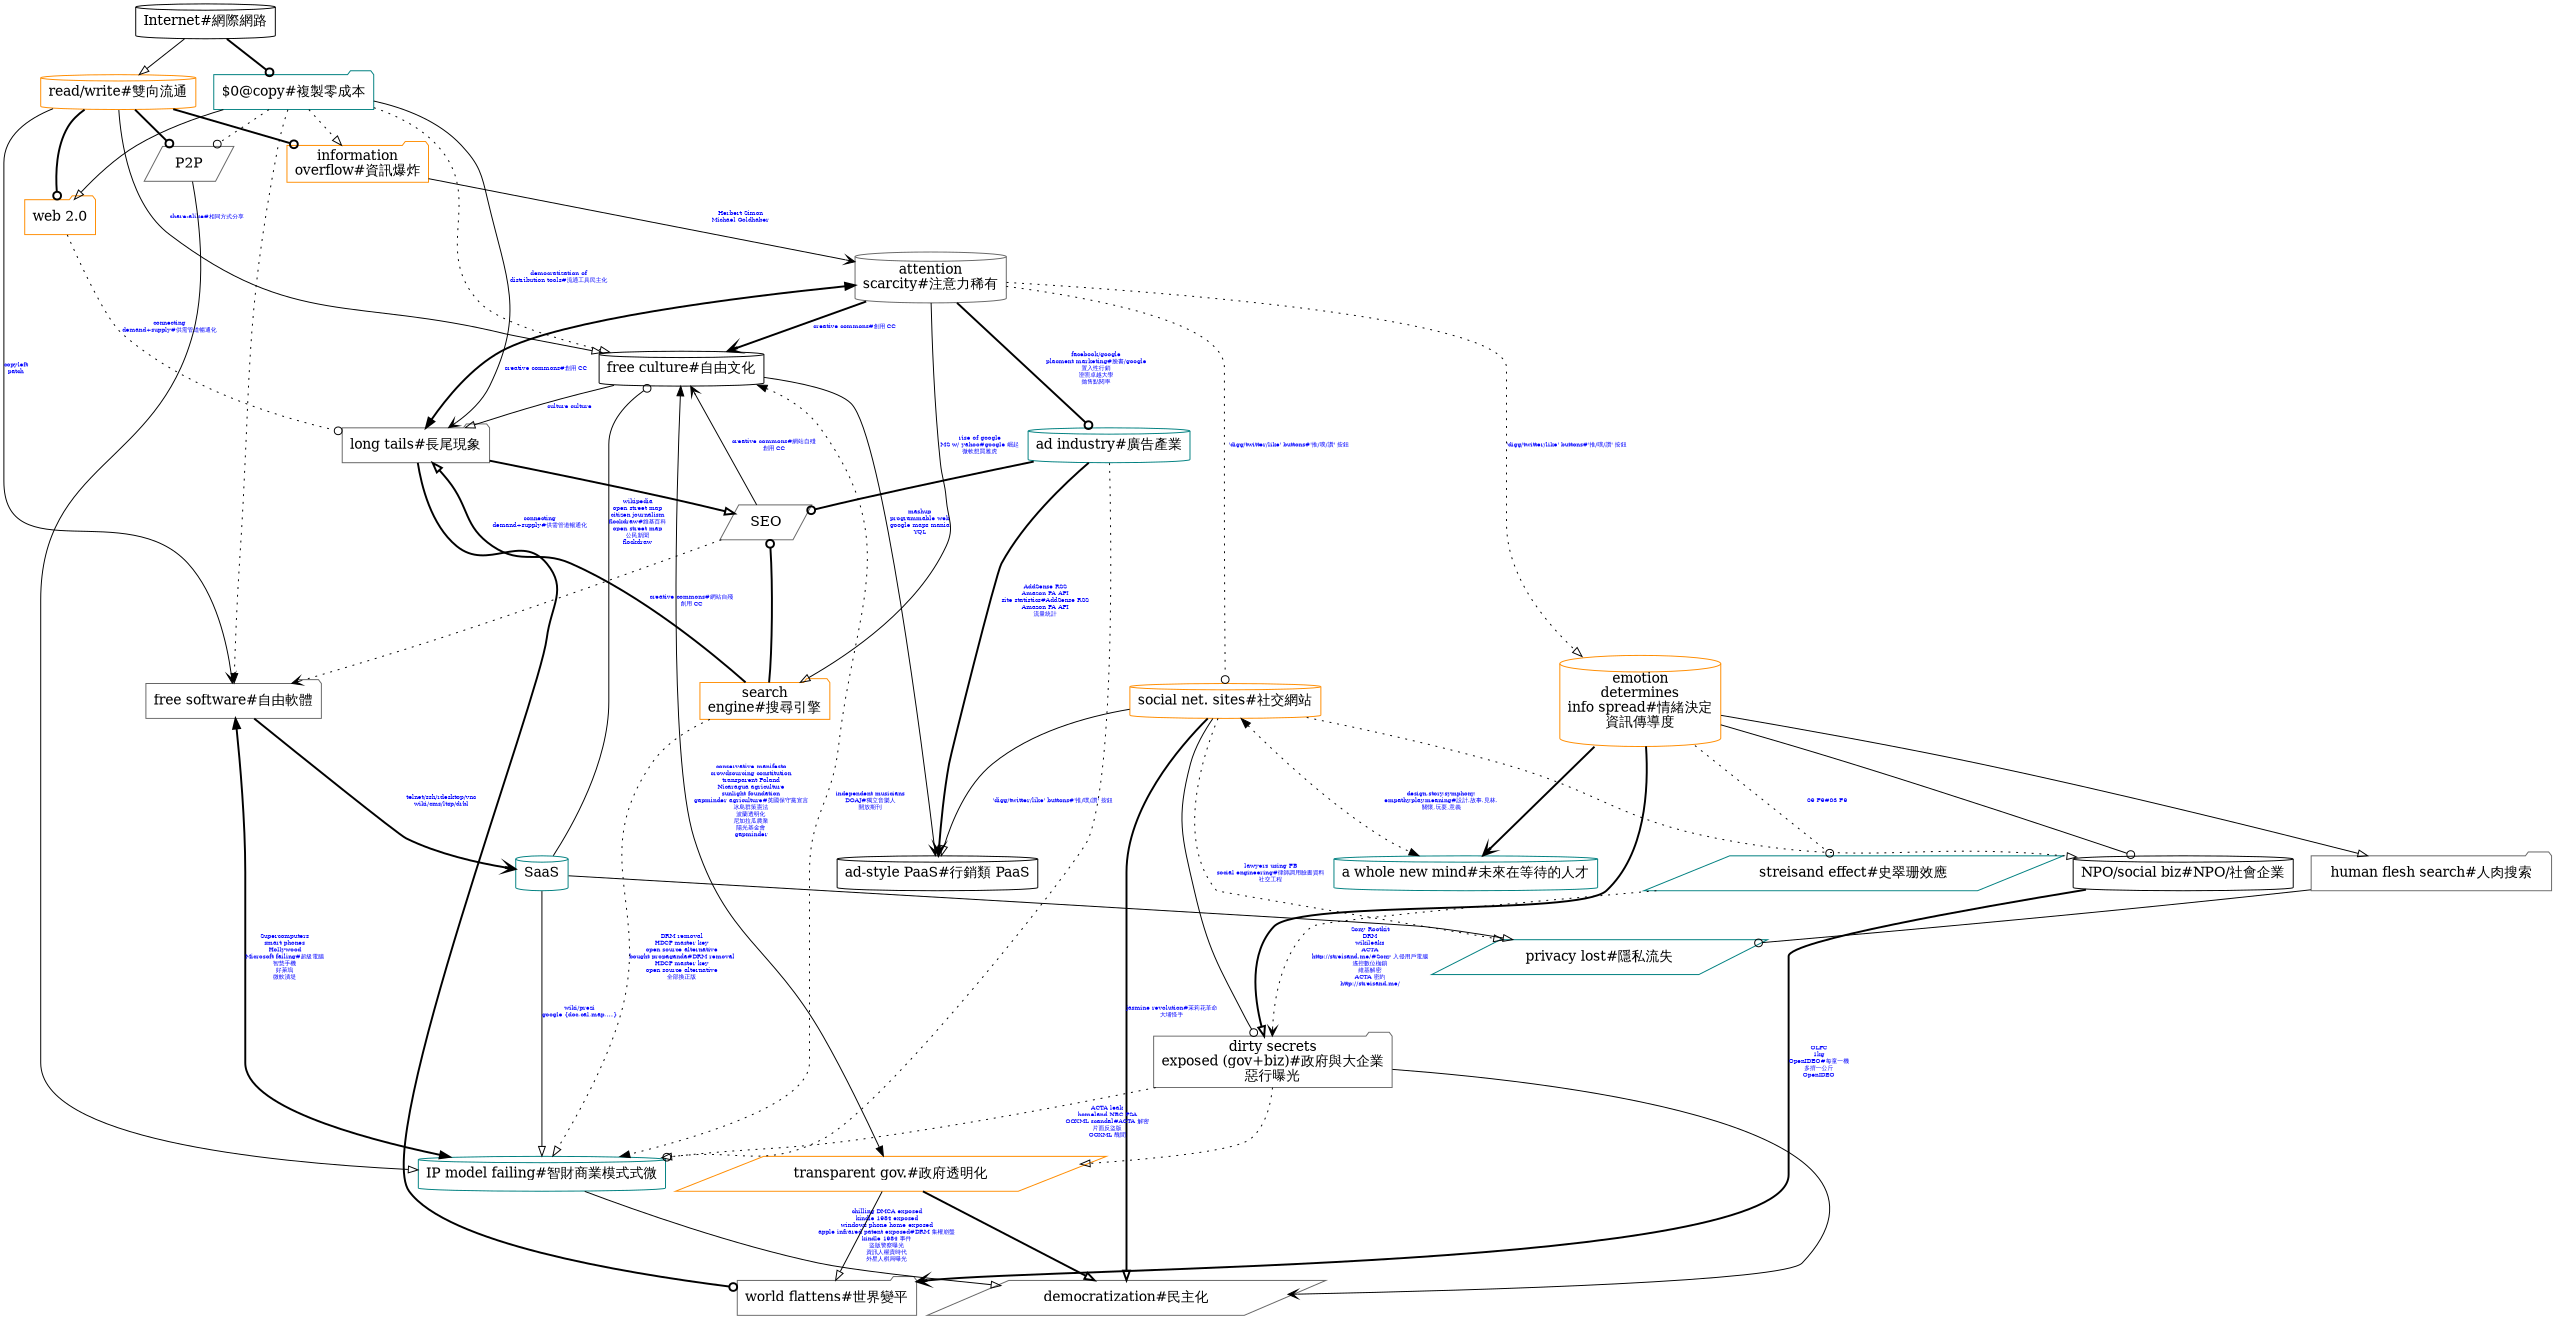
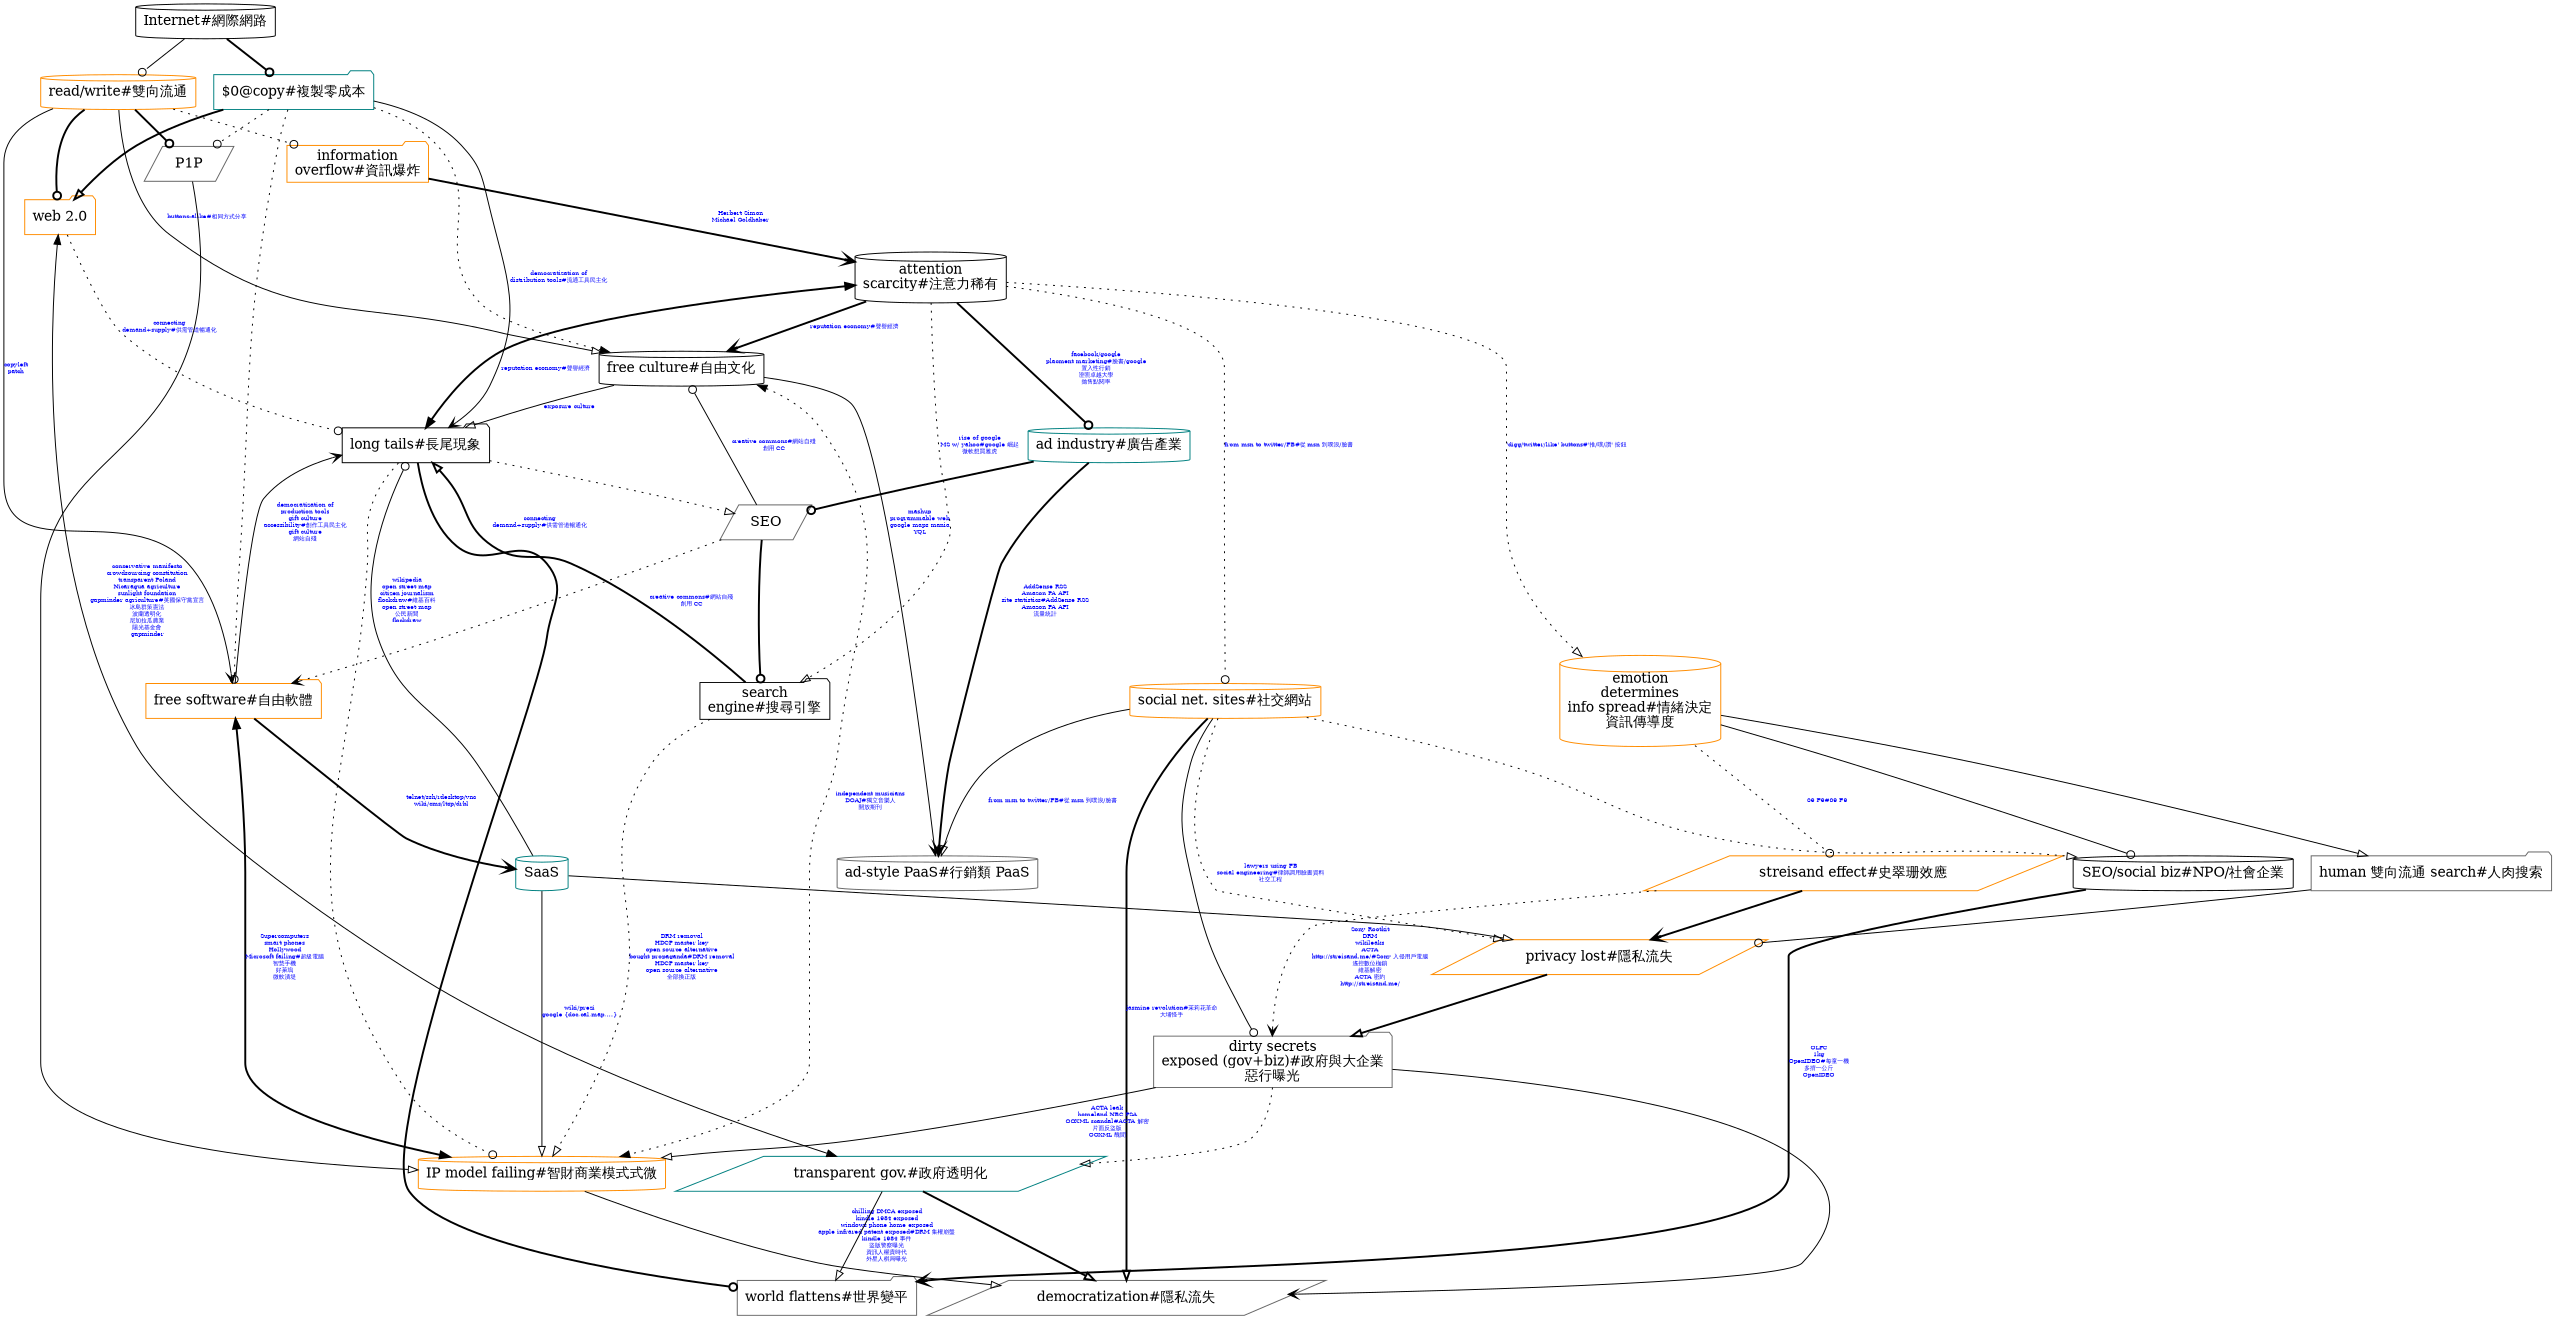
(166, 54) -> (166, 54)
(322, 124) -> none
(232, 126) -> (232, 126)
(146, 140) -> (146, 140)
(189, 164) -> (189, 164)
(207, 217) -> (207, 217)
(637, 219) -> (637, 219)
(458, 252) -> (458, 252)
(931, 277) -> (931, 277)
(855, 327) -> (855, 327)
(546, 369) -> (546, 369)
(248, 391) -> (248, 391)
(570, 407) -> (570, 407)
(416, 445) -> (416, 445)
(1289, 445) -> (1289, 445)
(726, 449) -> (726, 449)
(602, 484) -> (608, 485)
(950, 521) -> (950, 521)
none -> (251, 550)
(772, 615) -> (759, 607)
(609, 623) -> (400, 680)
(234, 701) -> (234, 701)
(765, 701) -> (765, 701)
(686, 798) -> (216, 830)
(1053, 801) -> (1053, 801)
(1827, 801) -> (1827, 801)
(937, 873) -> (937, 873)
(1466, 873) -> none
(1854, 873) -> (1854, 873)
(2183, 873) -> (2183, 873)
(2431, 873) -> (2431, 873)
(1375, 911) -> (1454, 1004)
(1036, 912) -> (332, 832)
none -> (1731, 914)
(1600, 957) -> (1600, 957)
(915, 1131) -> (915, 1131)
(542, 1174) -> (542, 1174)
(891, 1174) -> (891, 1174)
(1126, 1298) -> (1126, 1298)
